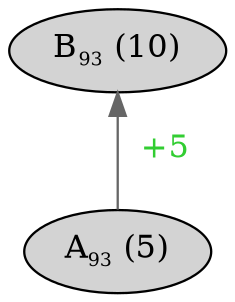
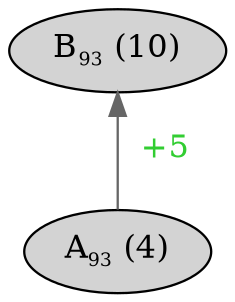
(142, 248) -> (142, 248)
